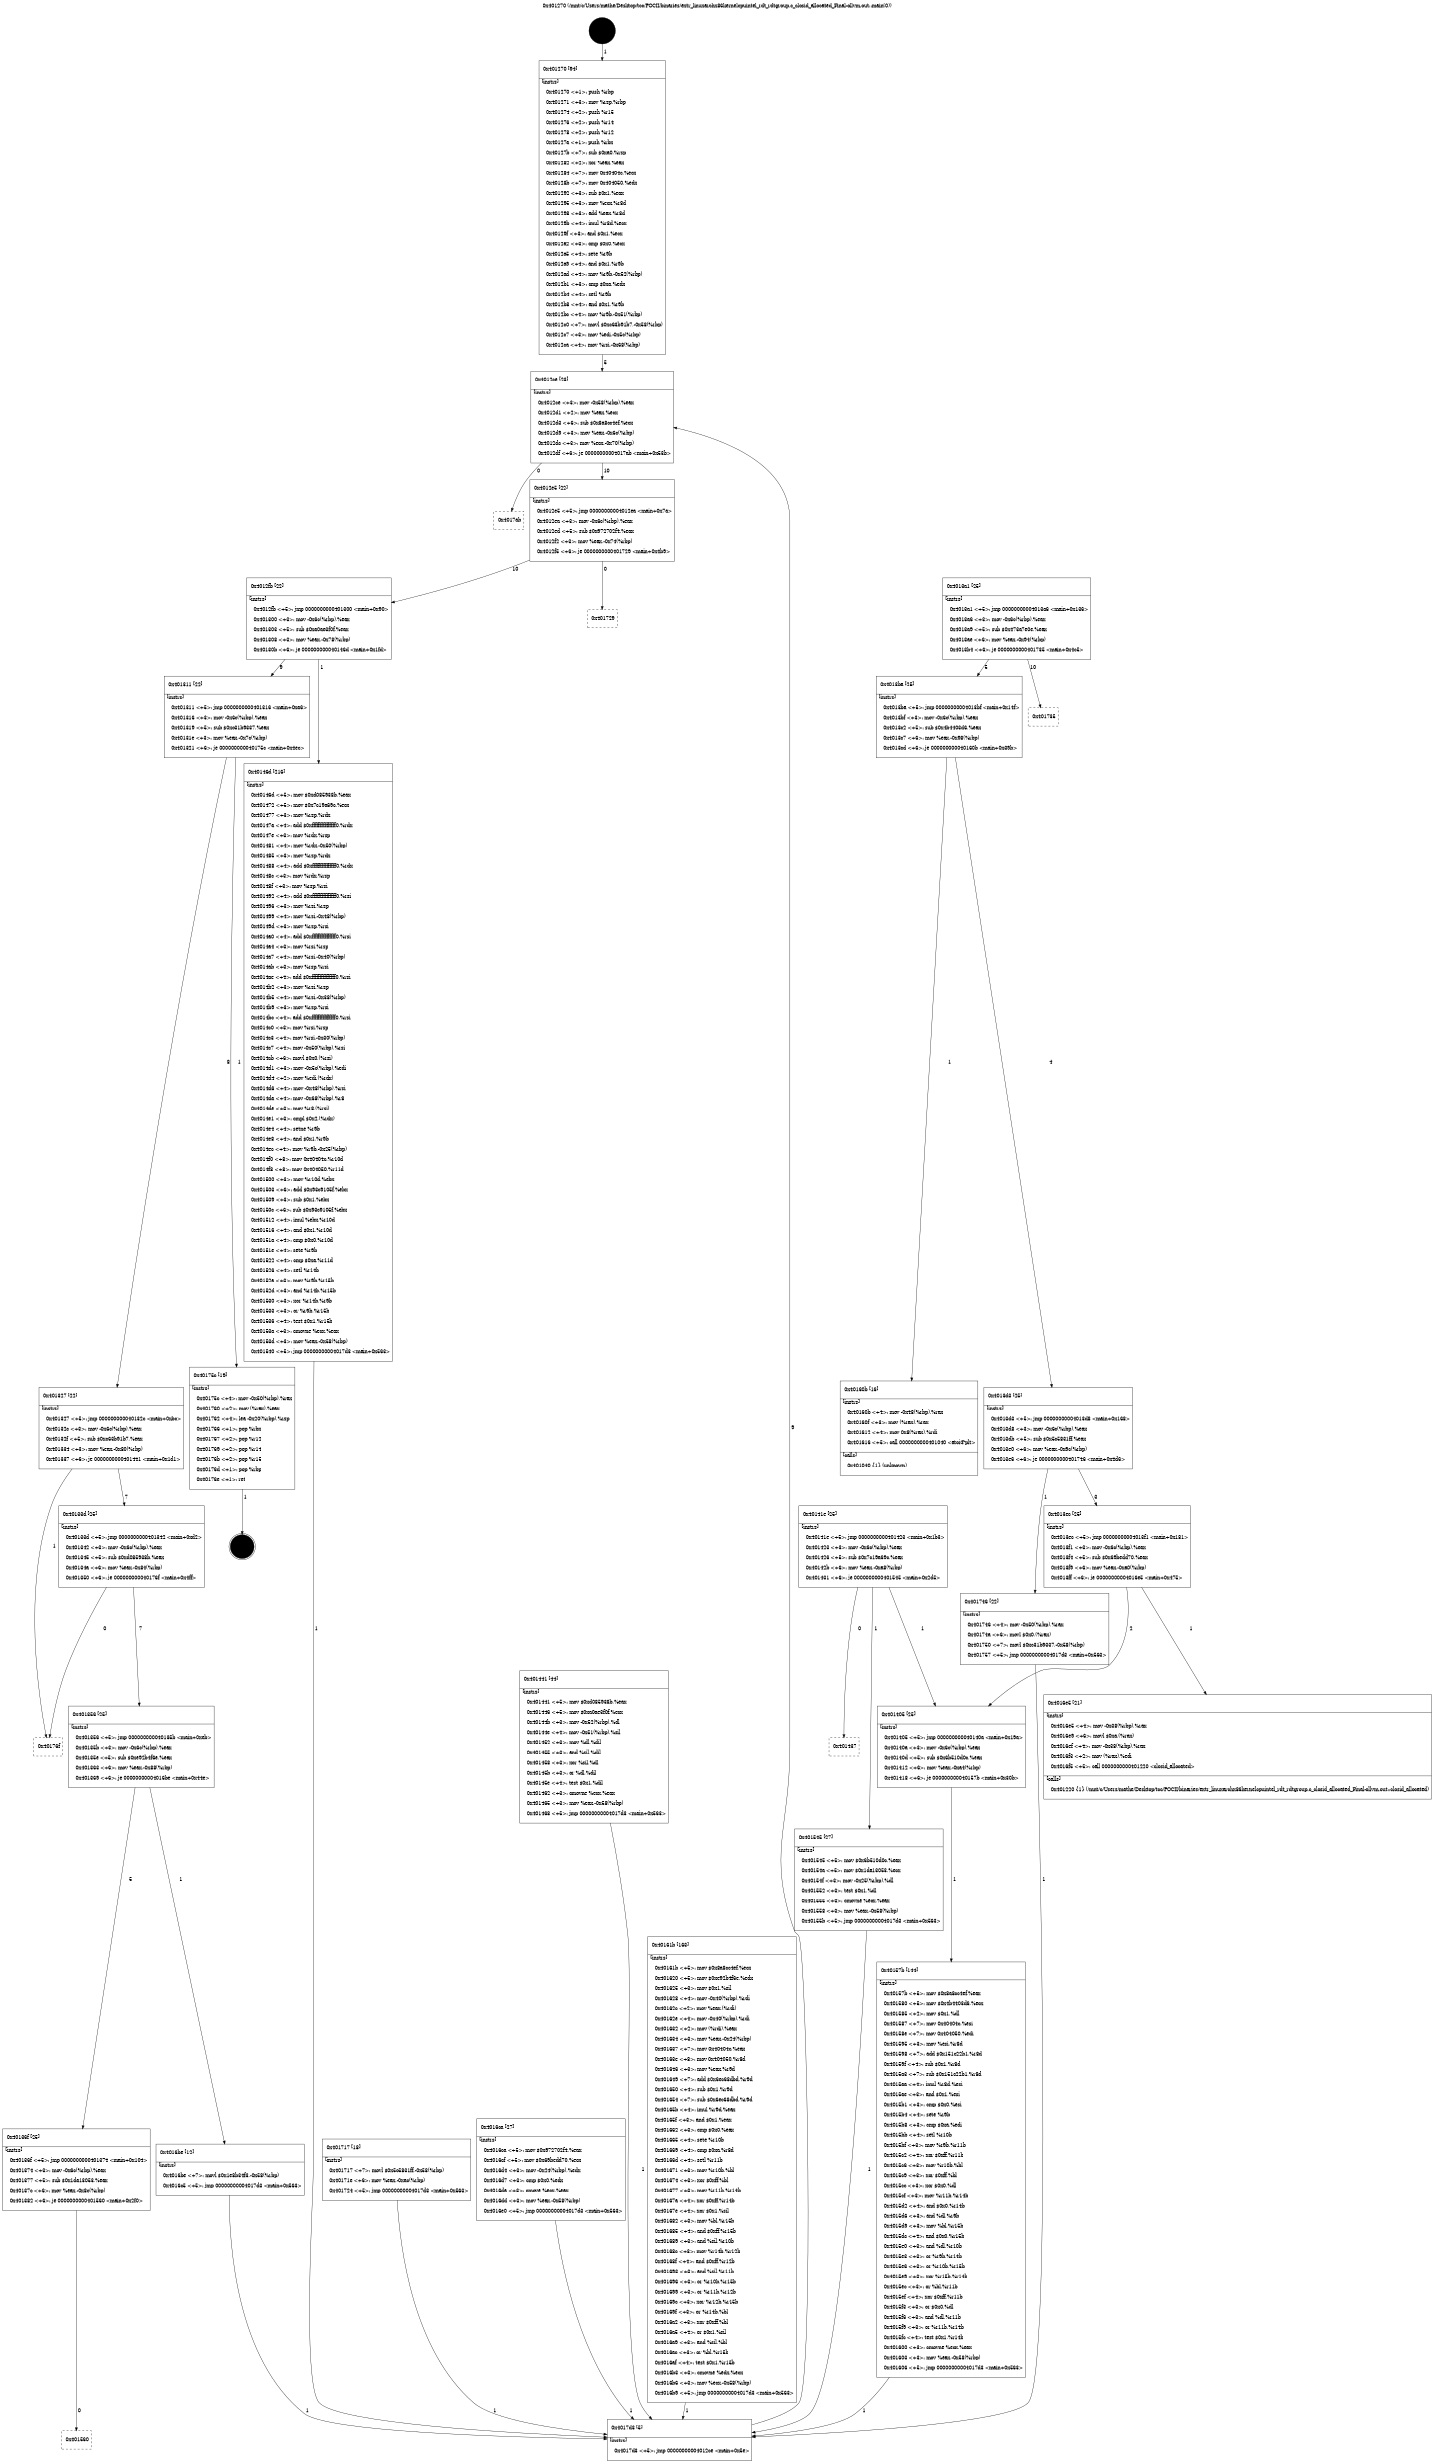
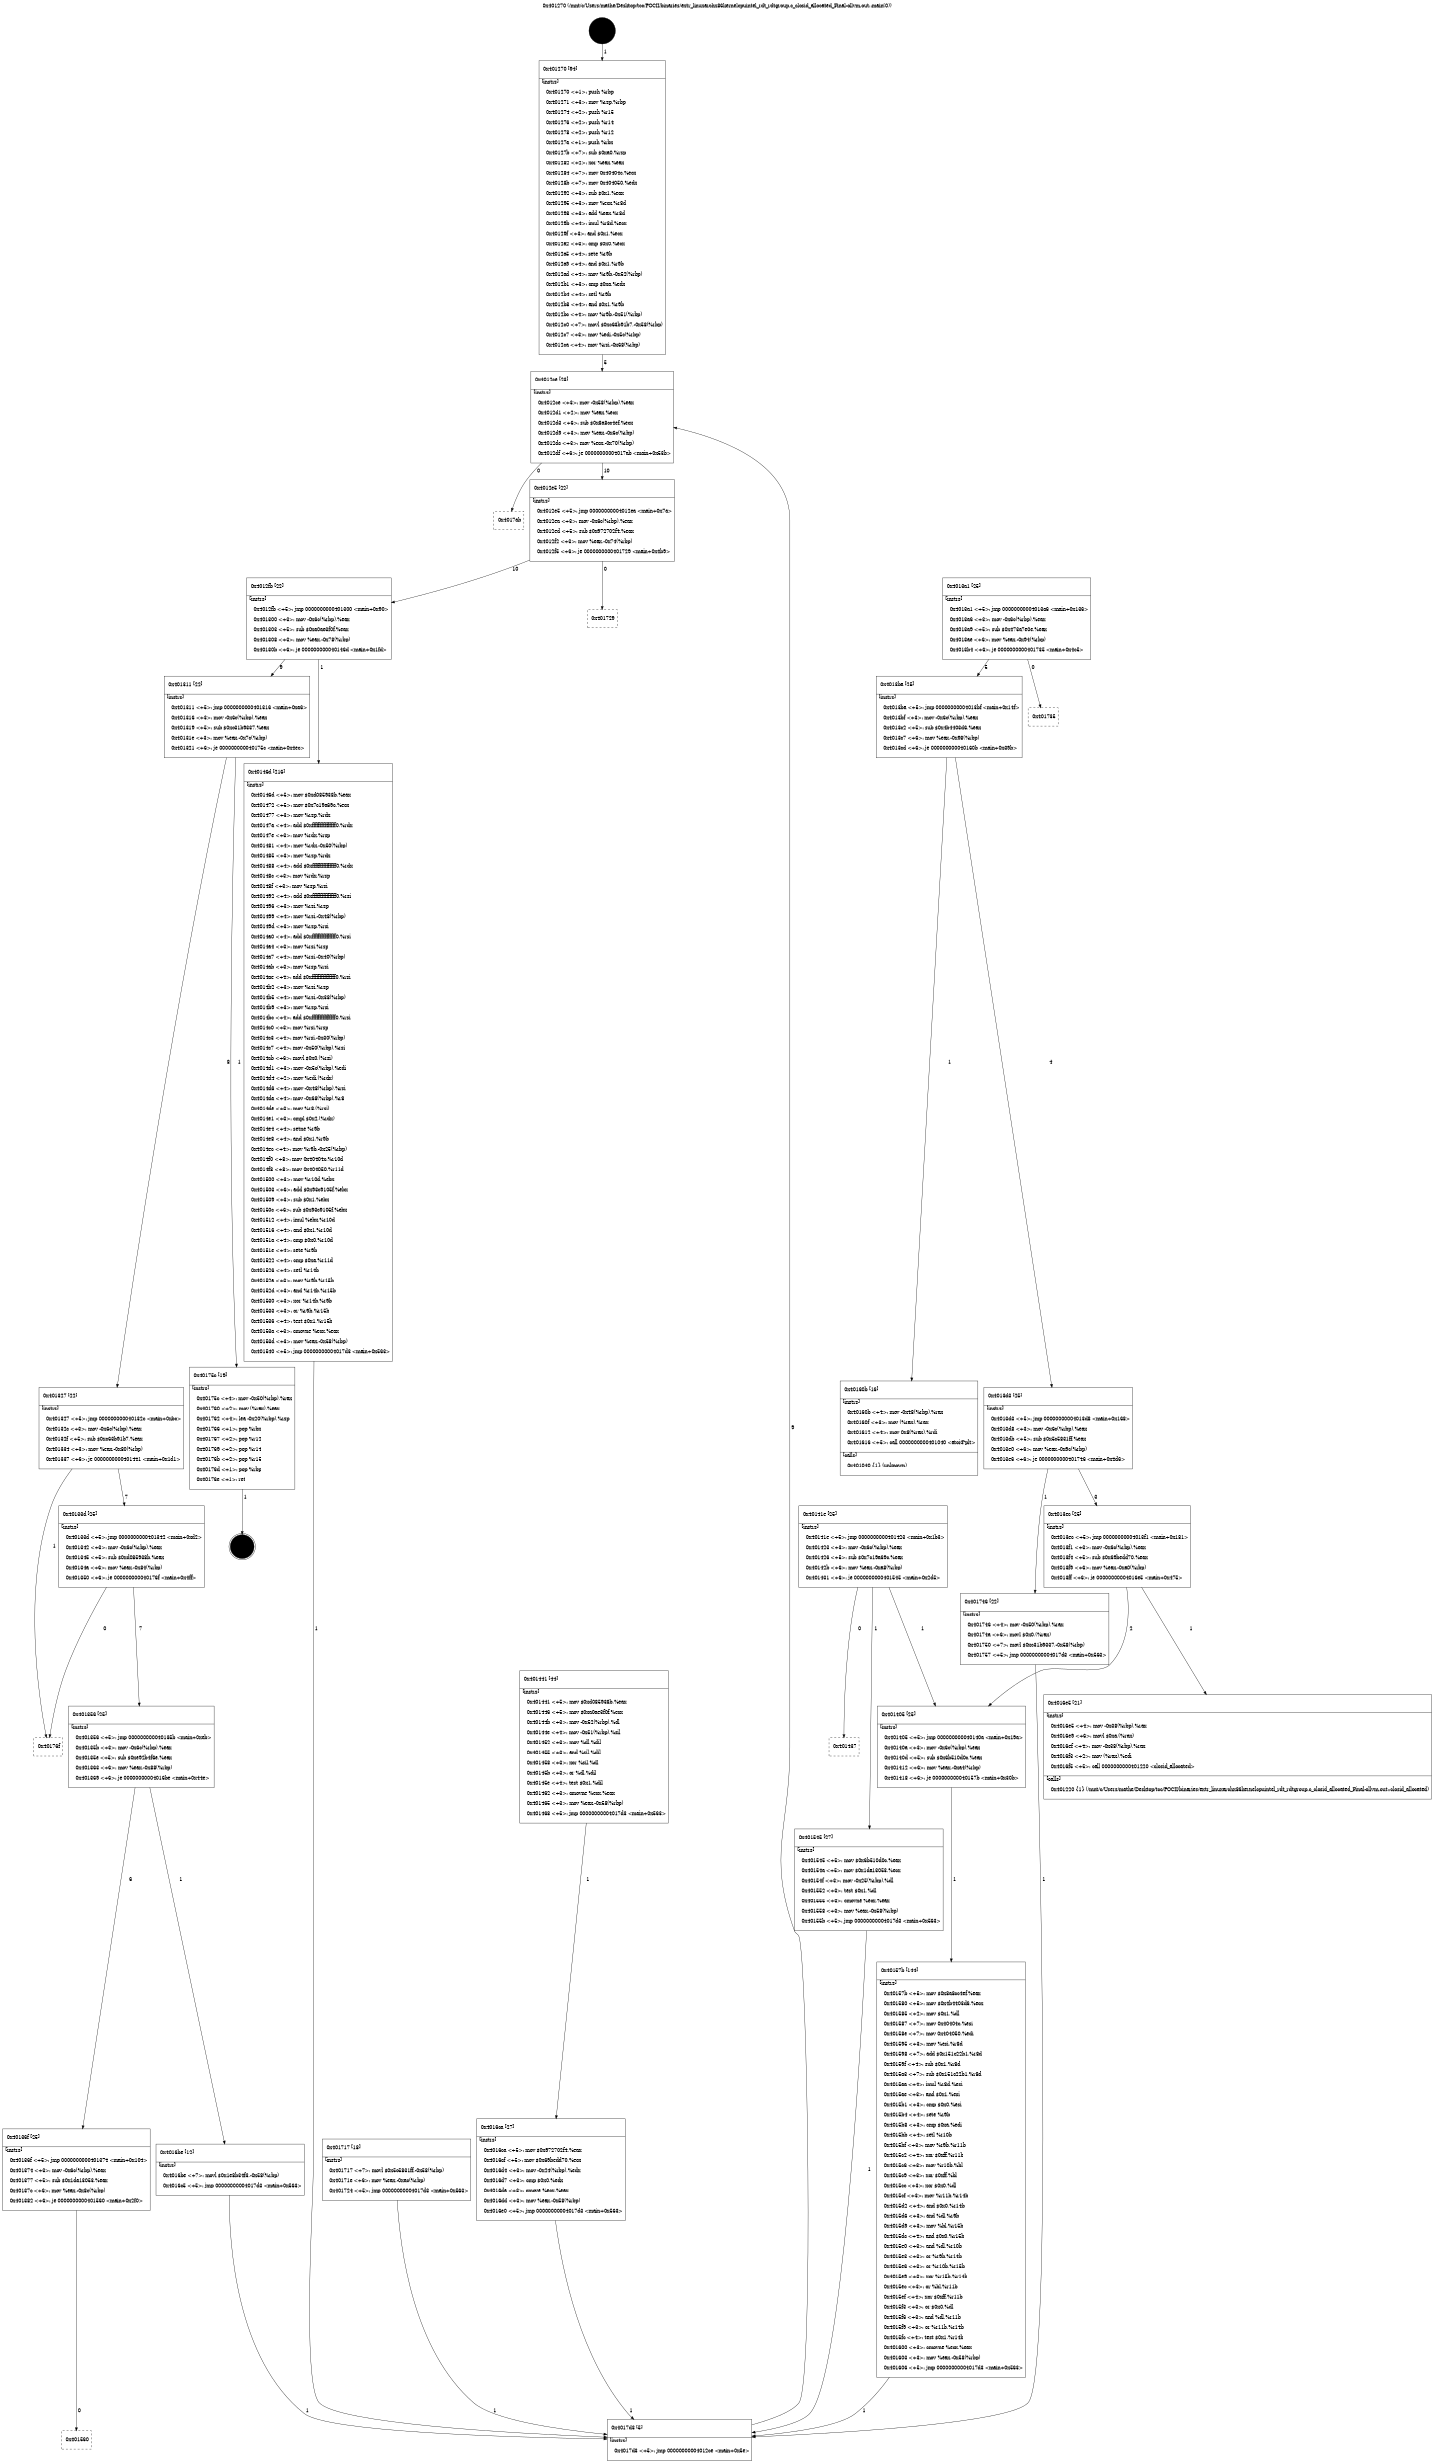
(1032, 668) -> (1032, 668)
(130, 1880) -> (130, 1880)
(628, 2121) -> (571, 1969)
(722, 2170) -> none
